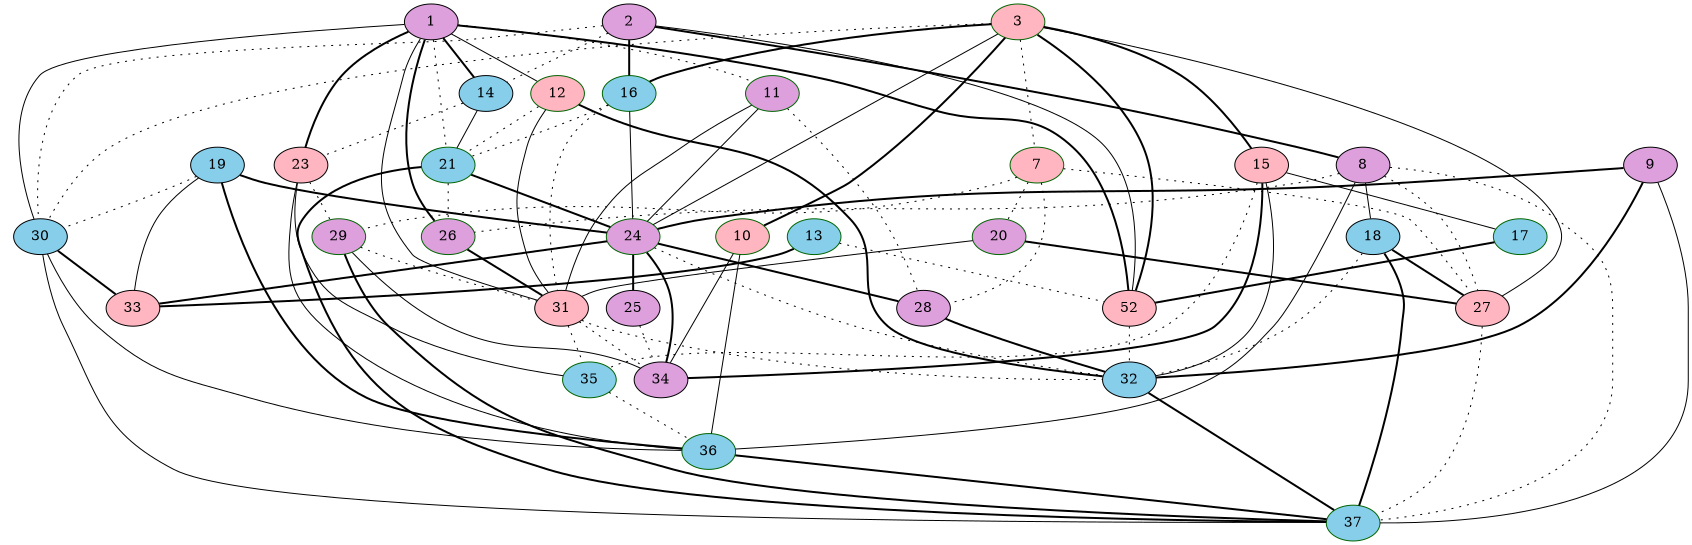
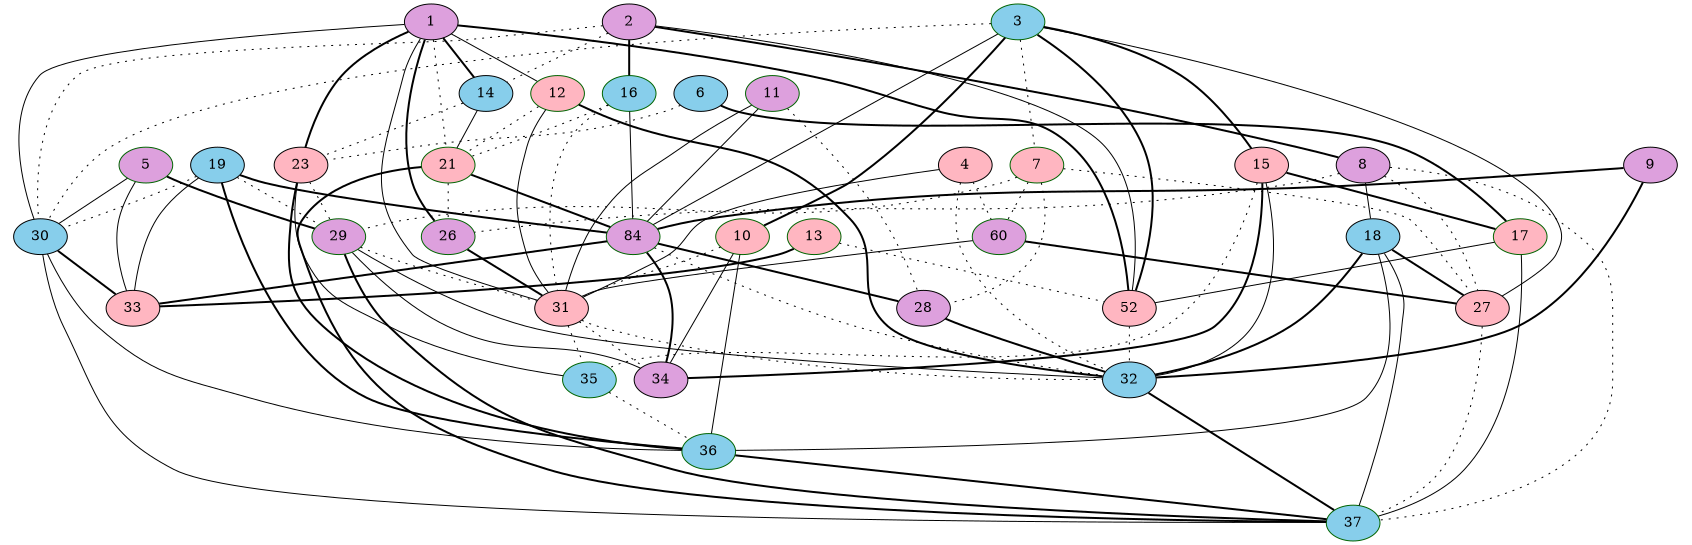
(1018, 22) -> (1018, 22)
(819, 42) -> none
(673, 58) -> none
none -> (701, 93)
none -> (146, 165)
(448, 165) -> (448, 165)
none -> (965, 165)
none -> (278, 201)
(1391, 201) -> (1391, 201)
(633, 237) -> (633, 237)
(814, 237) -> (814, 237)
(999, 237) -> (999, 237)
(1520, 237) -> (1520, 237)
none -> (665, 267)
(1325, 272) -> (1325, 272)
(633, 308) -> none
(1272, 337) -> (1272, 337)
none -> (645, 346)
(1394, 379) -> (1394, 379)
(420, 388) -> (420, 388)
(1099, 413) -> (1128, 438)
(1654, 456) -> (1498, 415)
